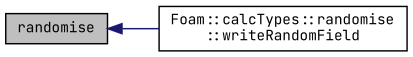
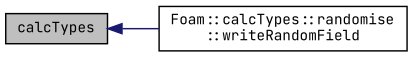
(57, 29) -> (57, 29)
